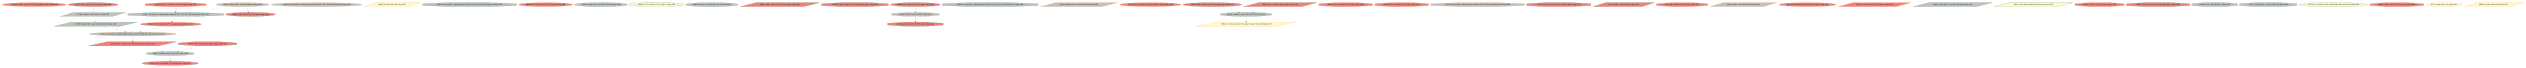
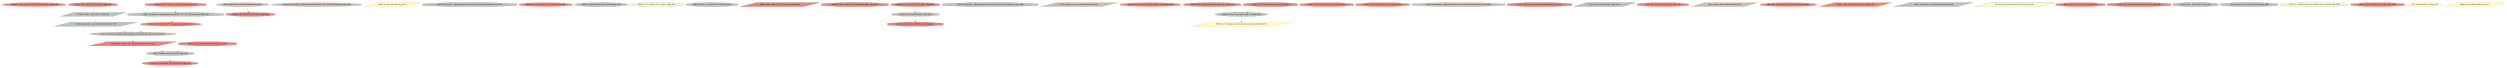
(1280, 5) -> (1271, 5)
(1624, 5) -> (1605, 5)
